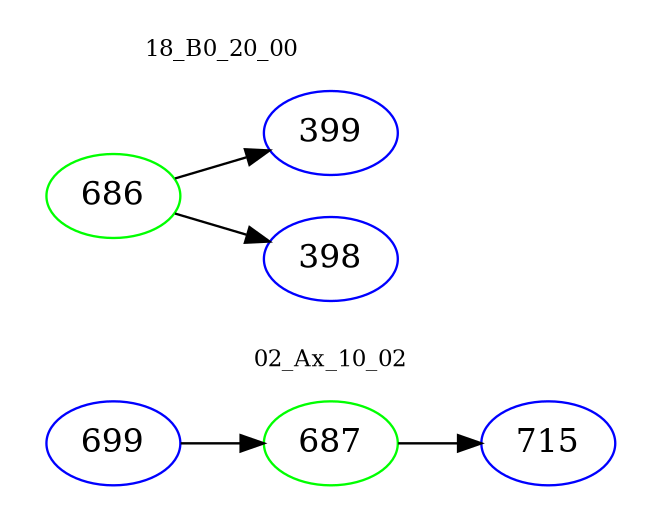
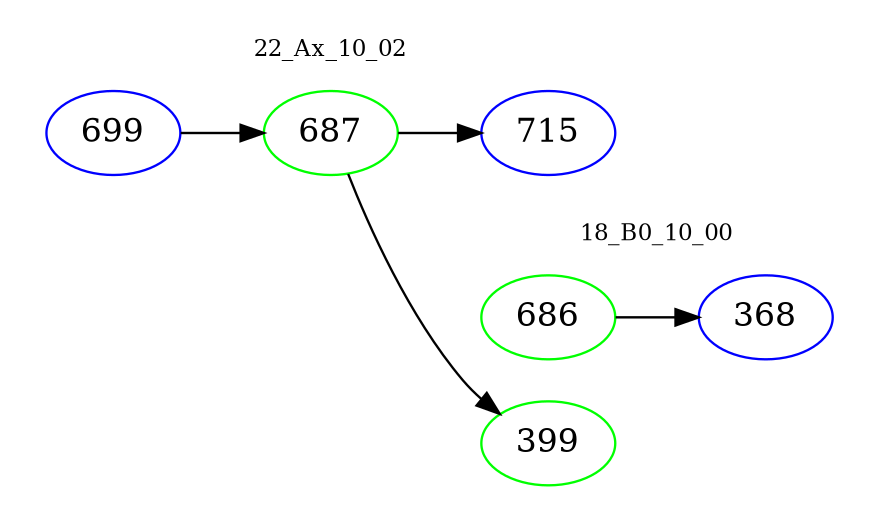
(222, 50) -> (657, 235)
(331, 133) -> (548, 443)
(211, 168) -> (404, 293)
(331, 259) -> (766, 317)
(331, 360) -> (331, 50)
